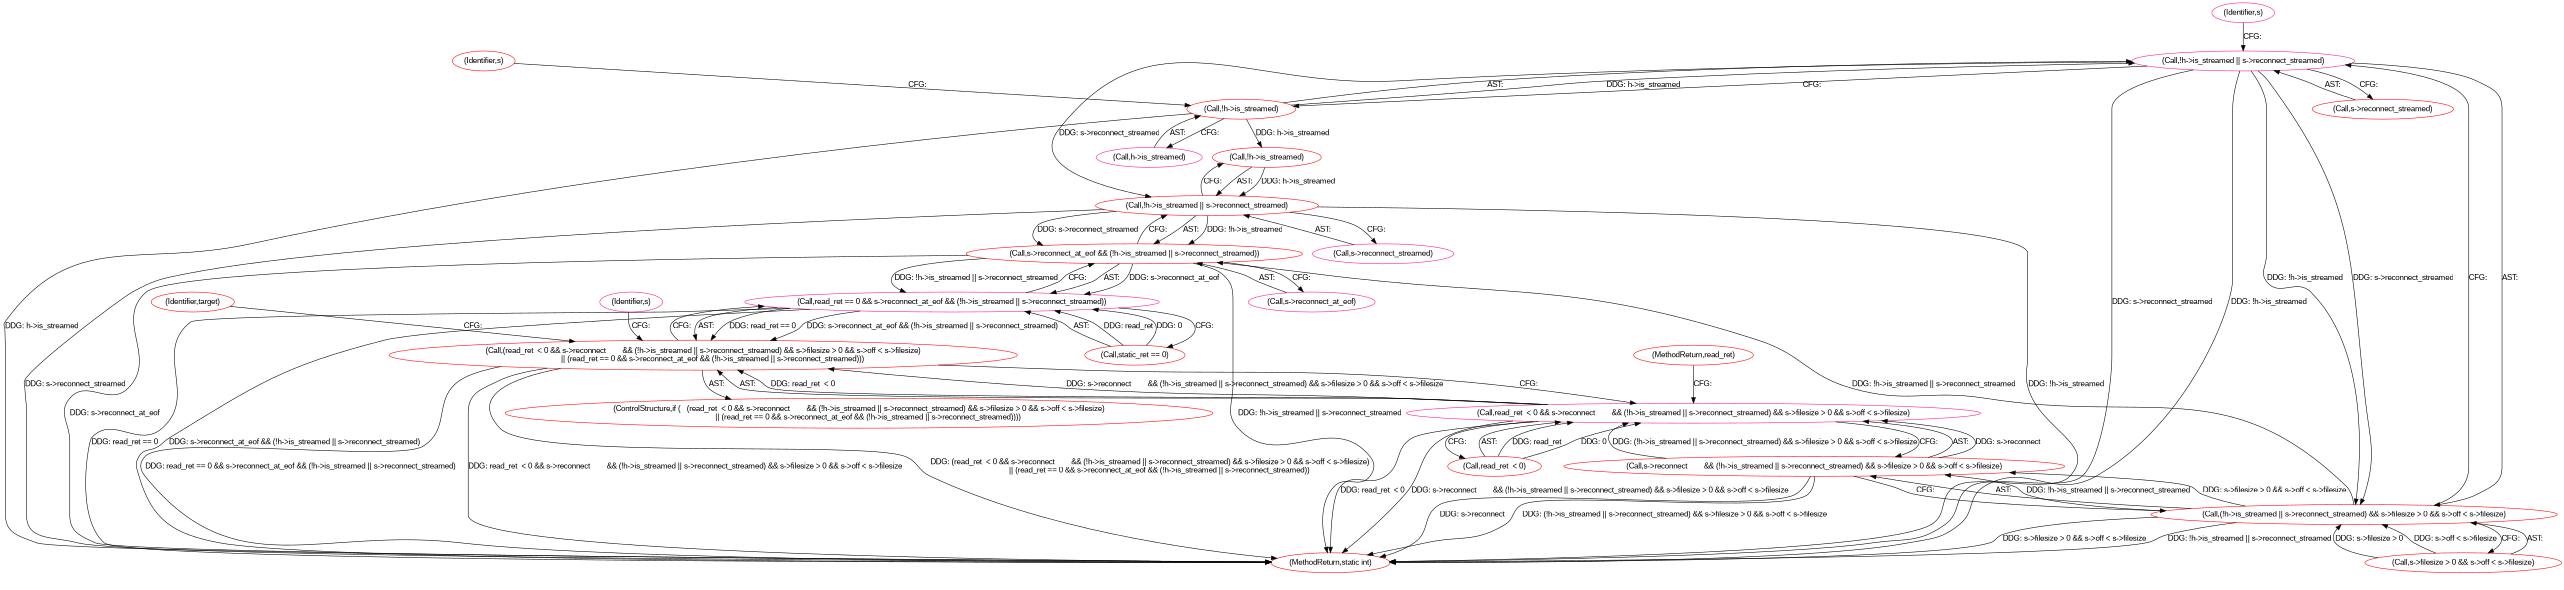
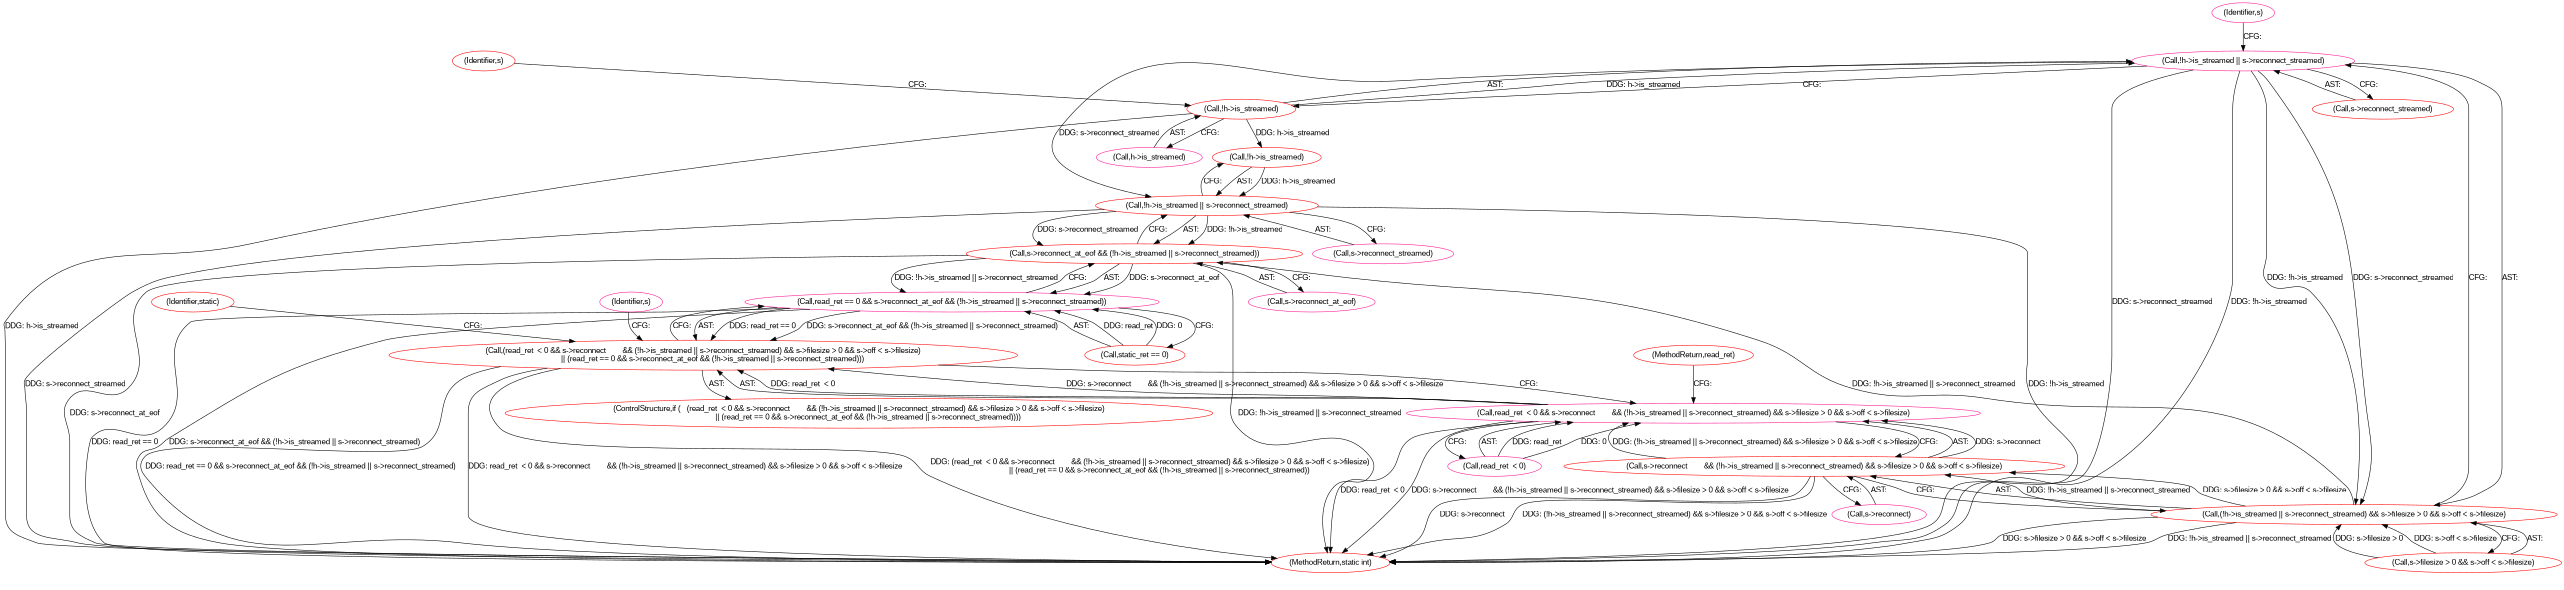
(193, 302) -> (193, 302)
(1495, 466) -> (1495, 466)
none -> (1879, 515)
